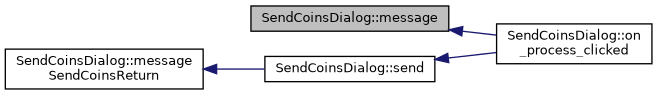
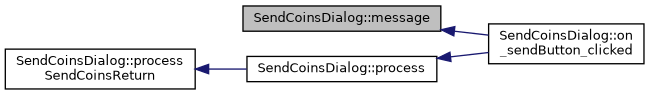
(574, 44) -> (566, 44)
(104, 69) -> (100, 69)
(350, 69) -> (342, 69)
